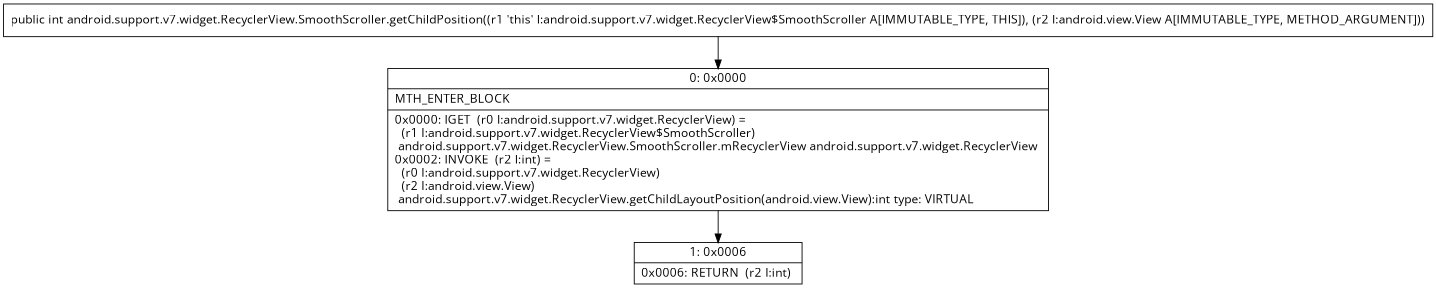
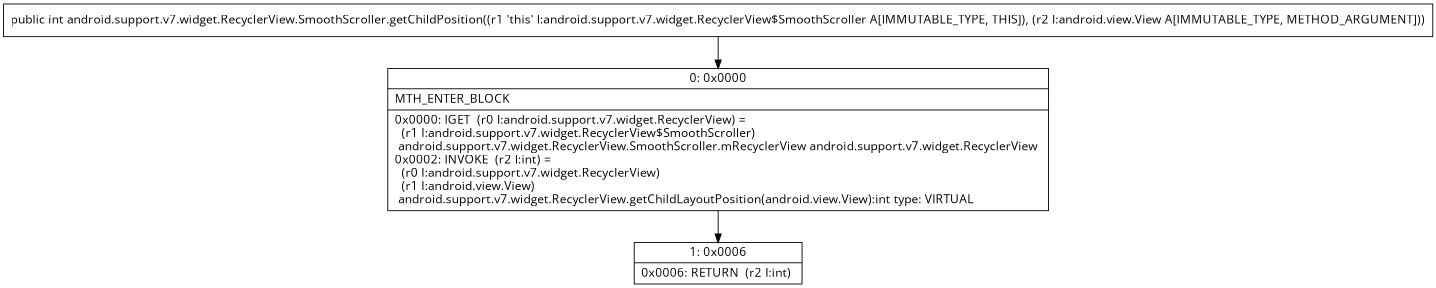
(465, 186) -> (465, 186)
